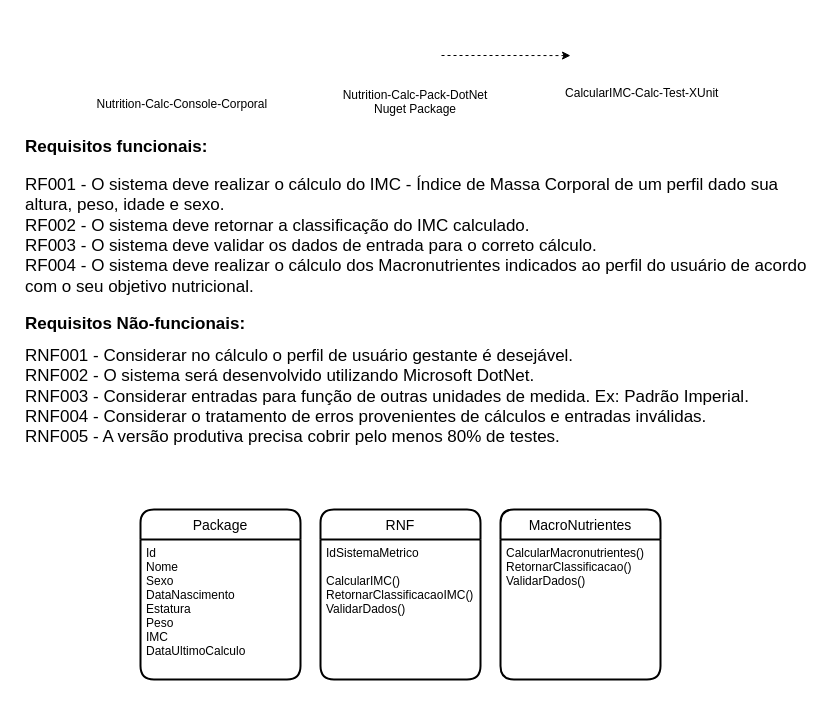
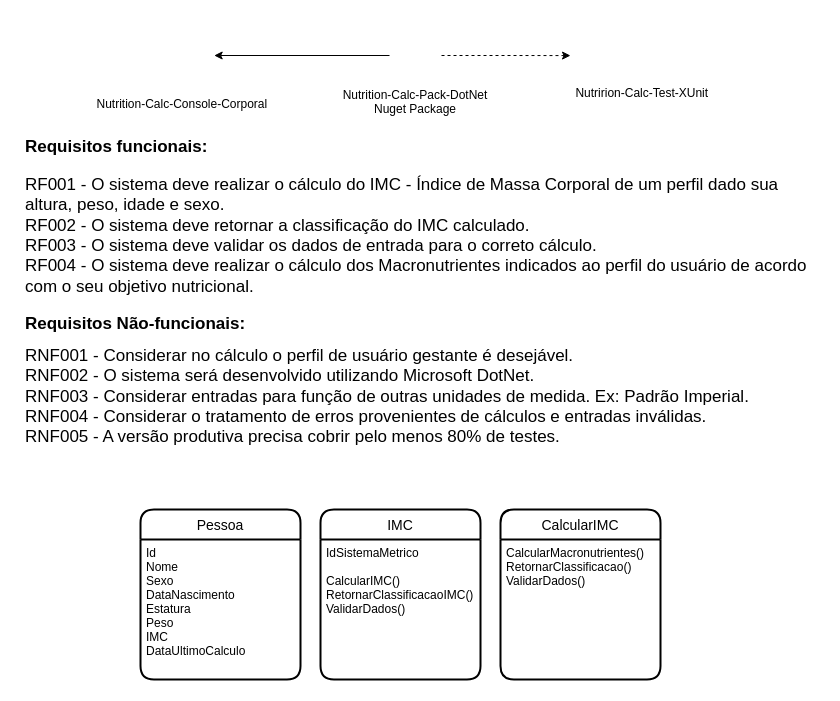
none -> (305, 56)
(642, 93) -> (642, 93)
(220, 525) -> (220, 525)
(400, 525) -> (400, 525)
(580, 525) -> (580, 525)
